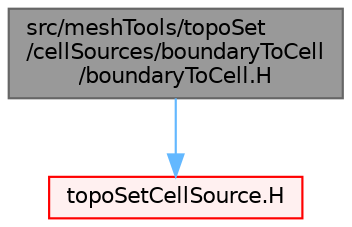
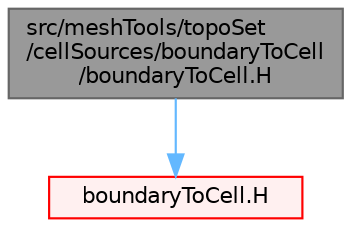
(176, 198) -> (176, 198)
